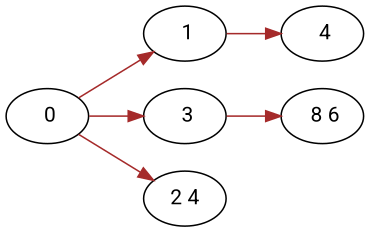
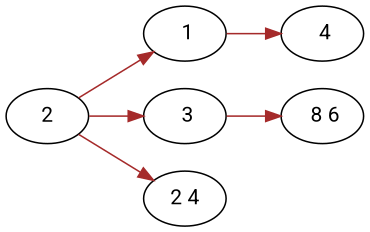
(47, 116) -> (47, 116)
